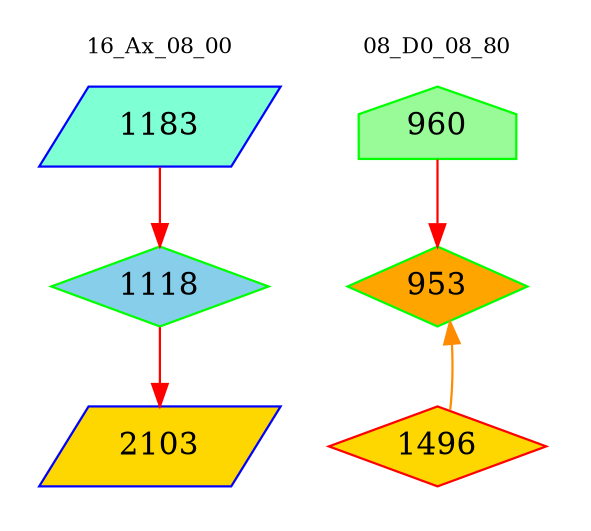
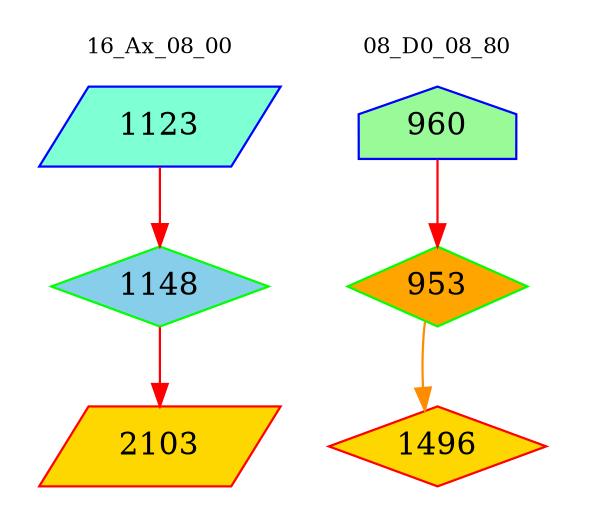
(160, 127) -> (160, 127)
(438, 127) -> (438, 127)
(160, 286) -> (160, 286)
(452, 377) -> (423, 355)
(160, 446) -> (160, 446)
